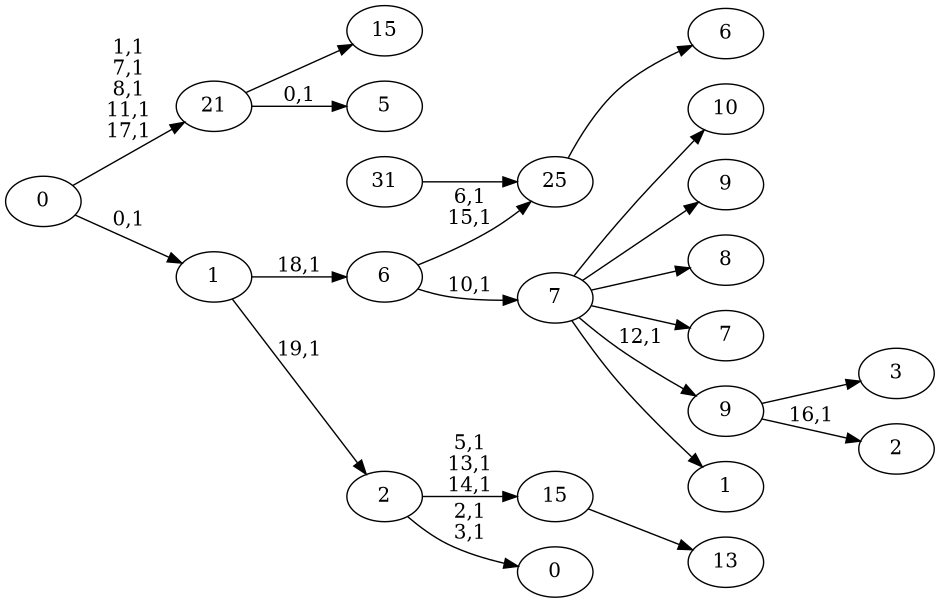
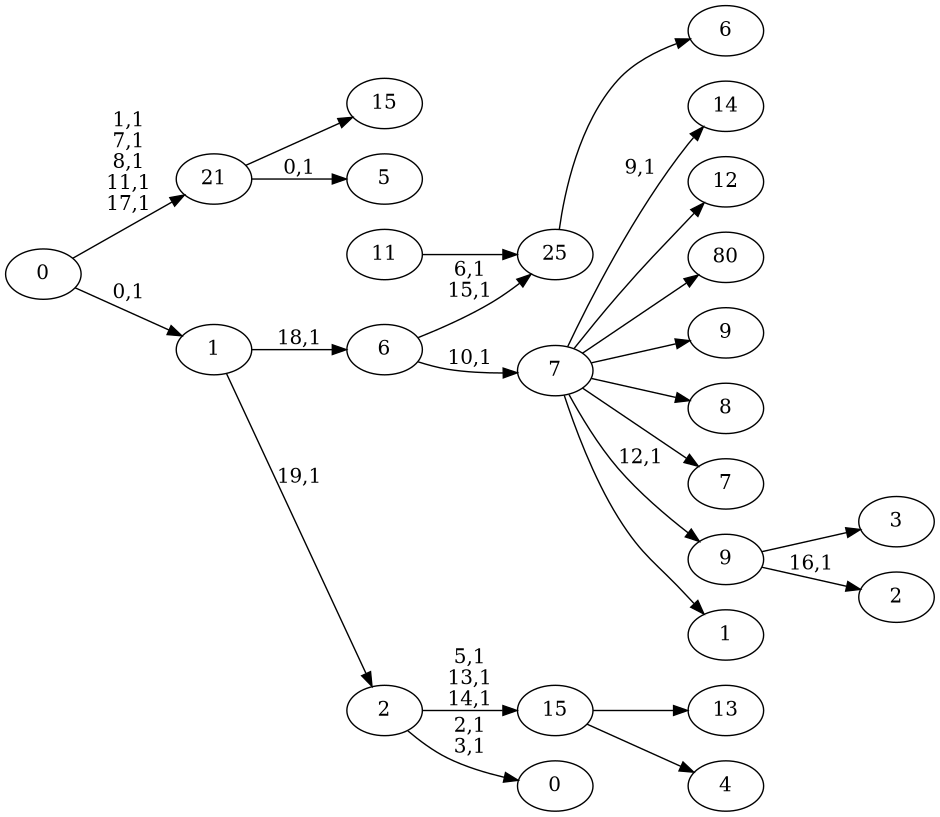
none -> (726, 106)
(726, 109) -> (726, 257)
(385, 182) -> (385, 255)
none -> (726, 182)
none -> (726, 786)
